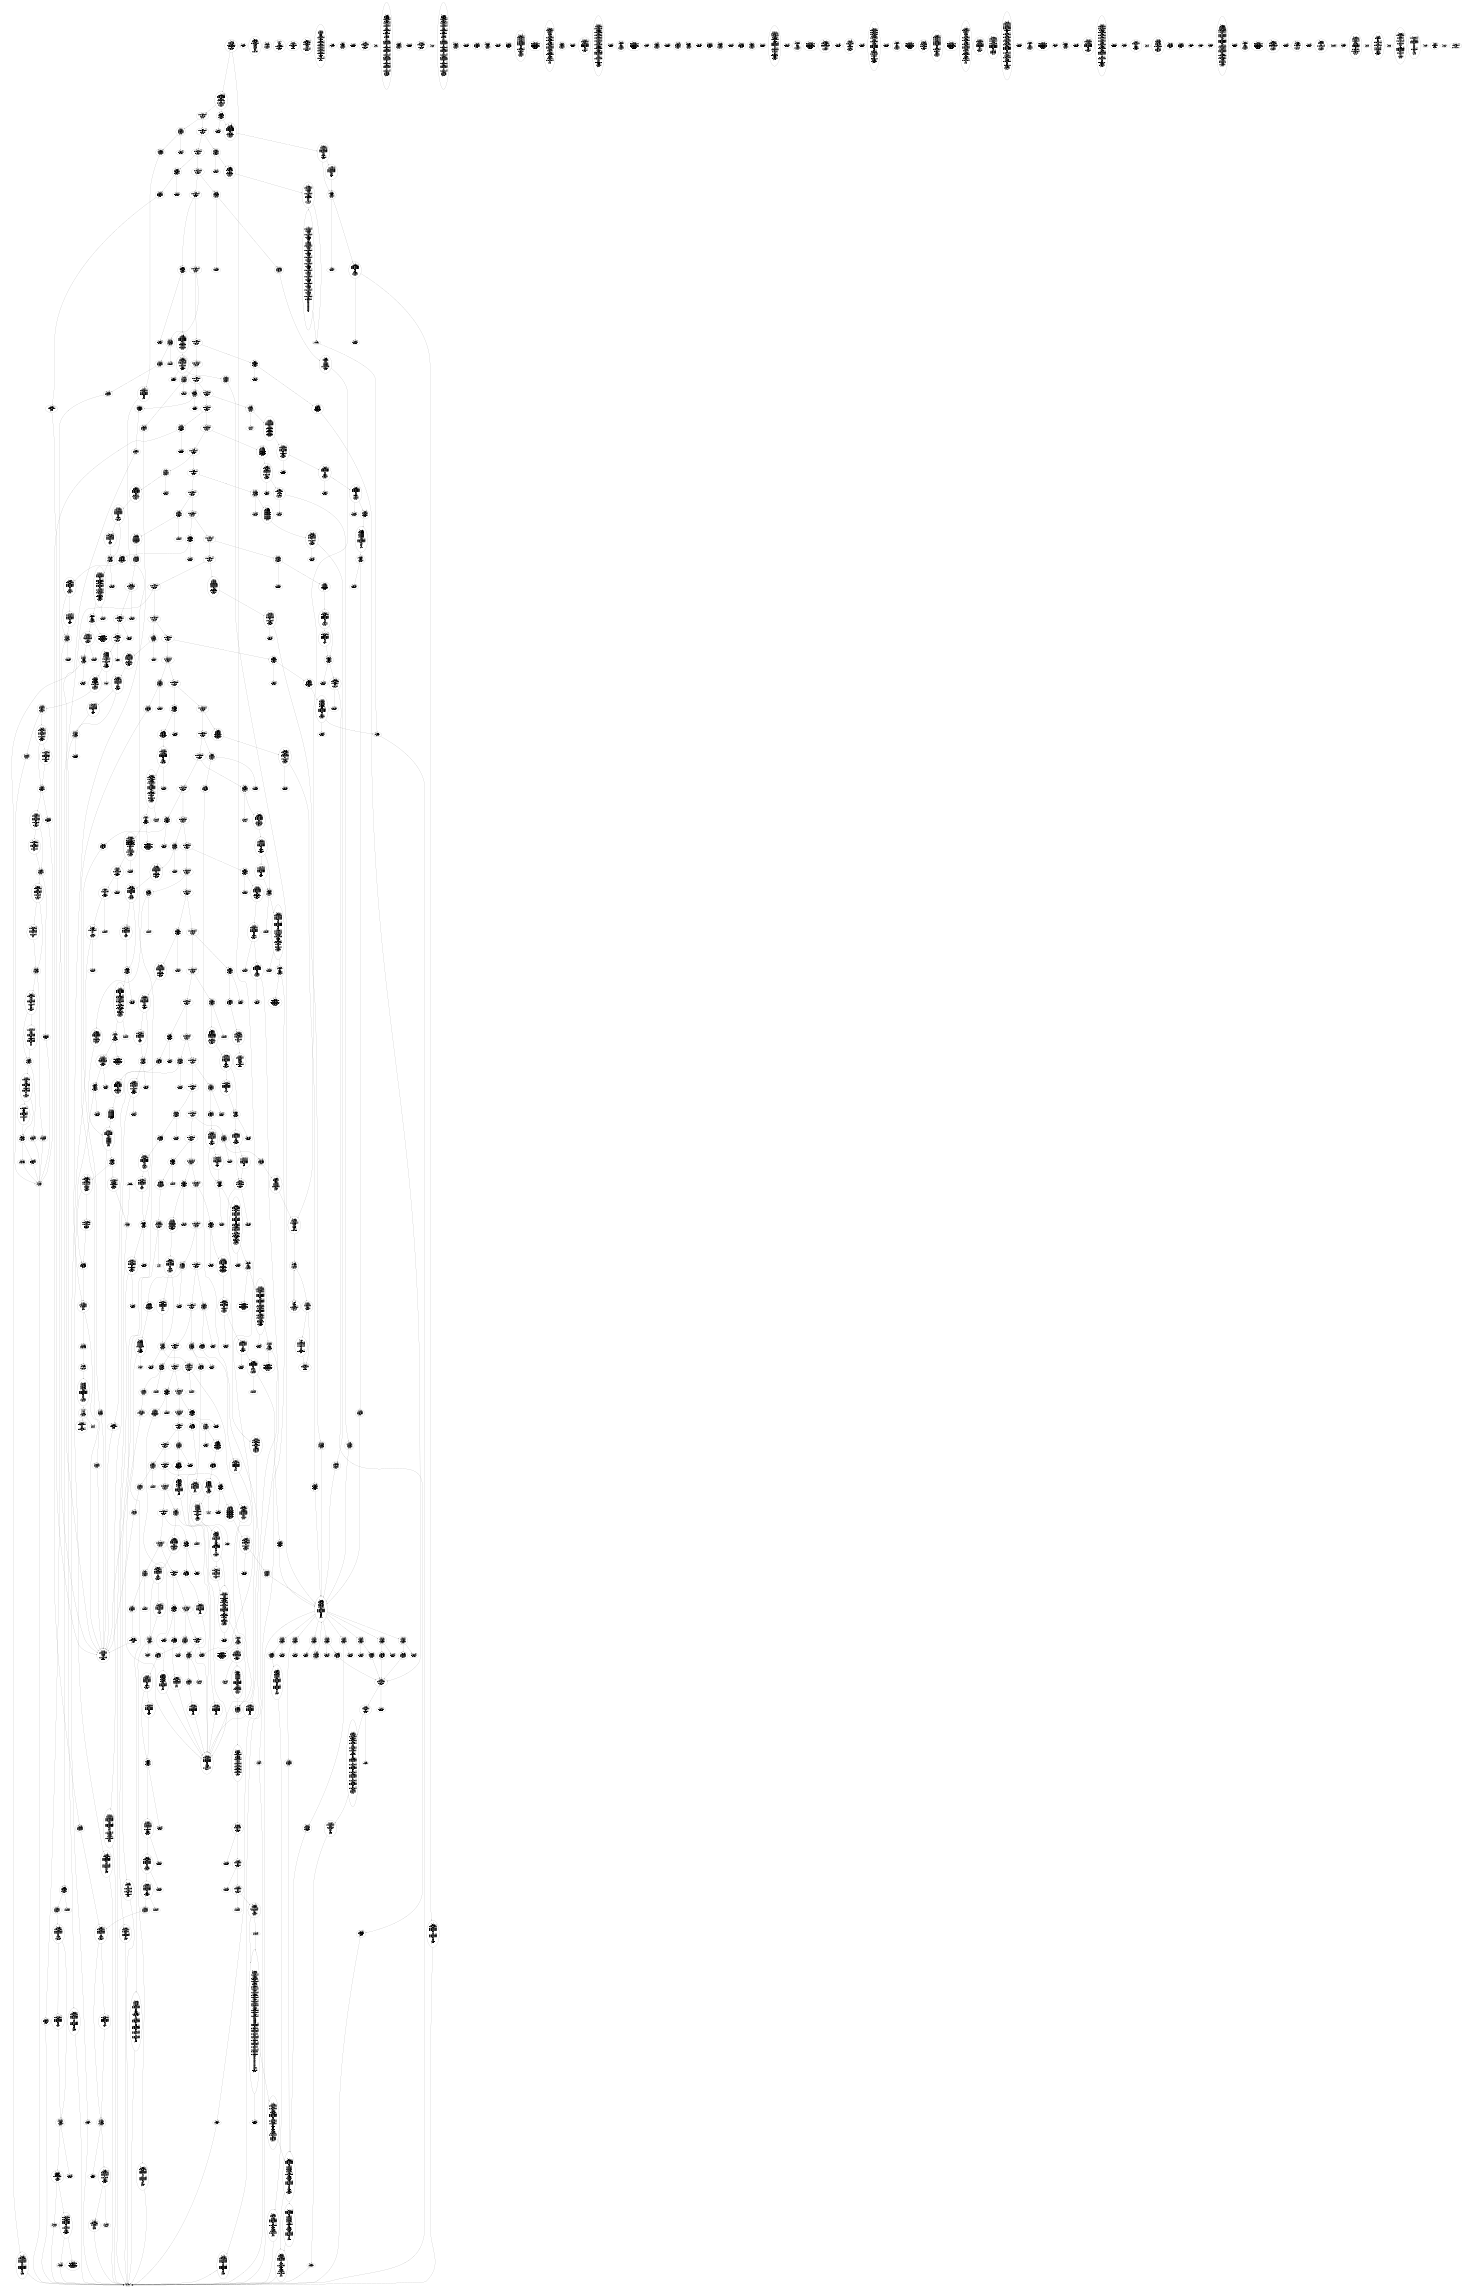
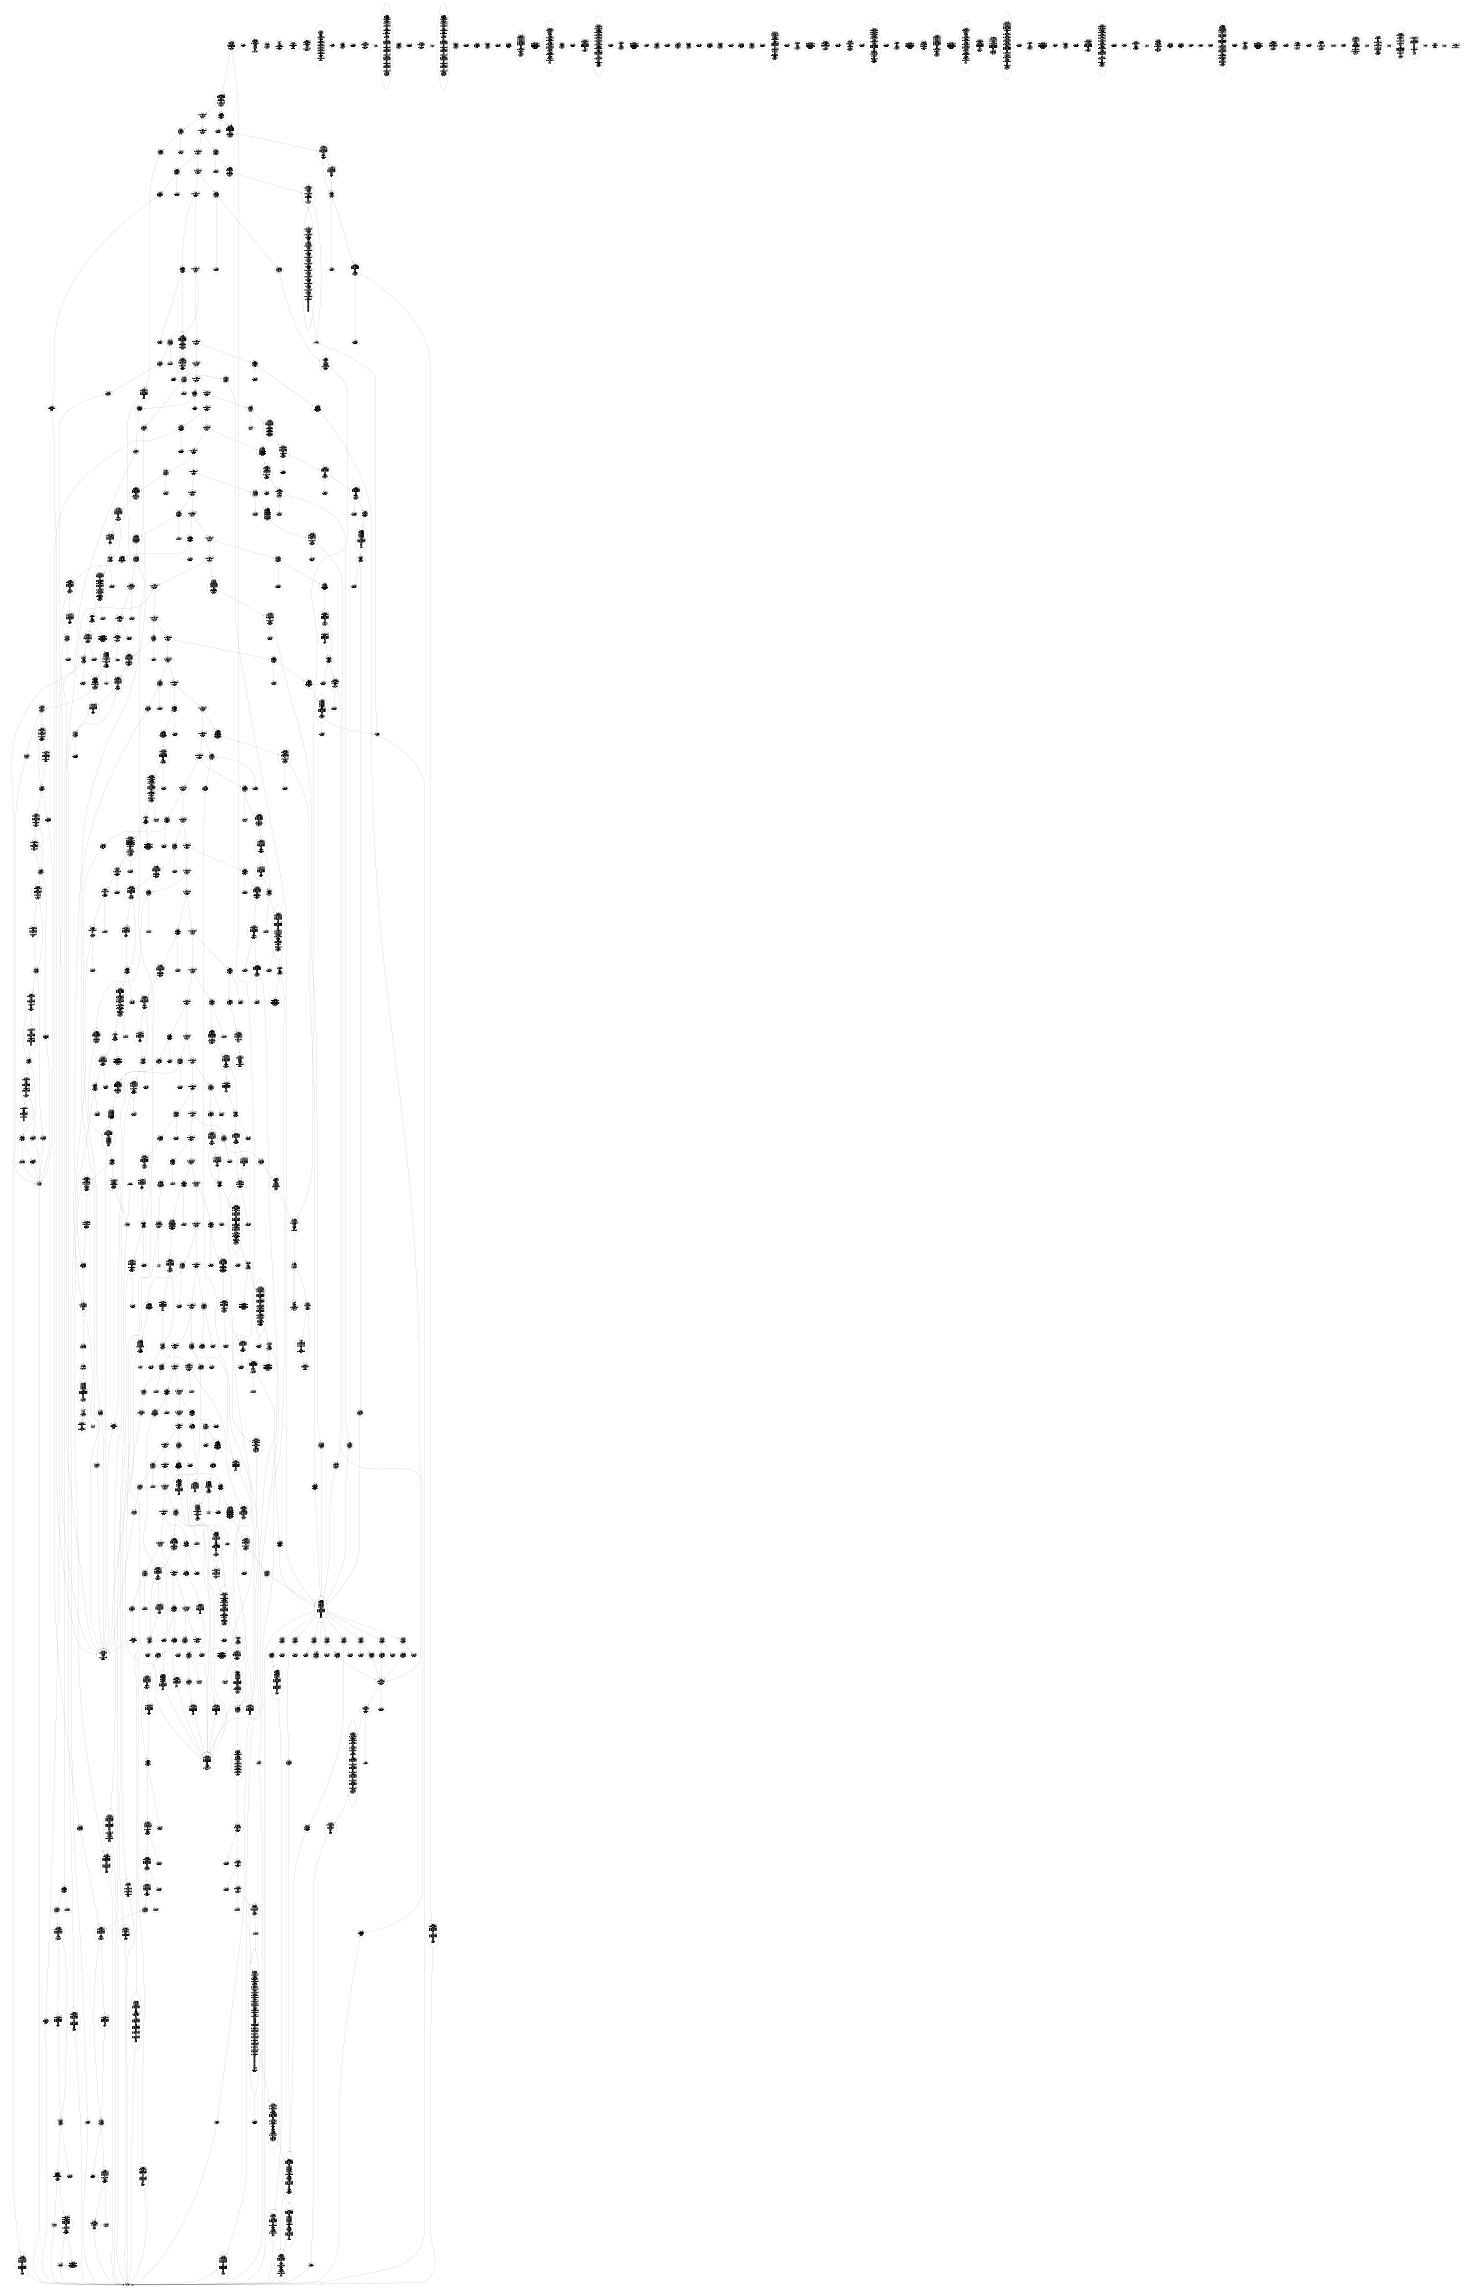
(147, 1656) -> (147, 1656)
